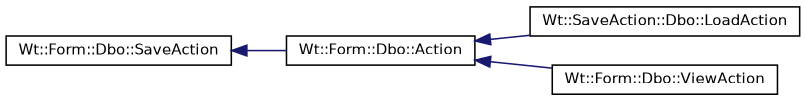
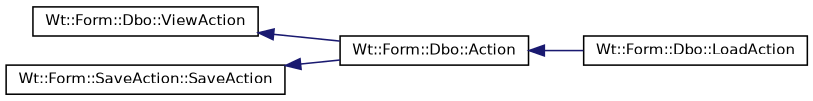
(665, 21) -> (696, 51)
(119, 51) -> (146, 80)
(521, 65) -> (307, 38)
